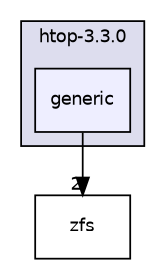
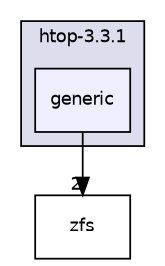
(83, 38) -> (83, 38)
